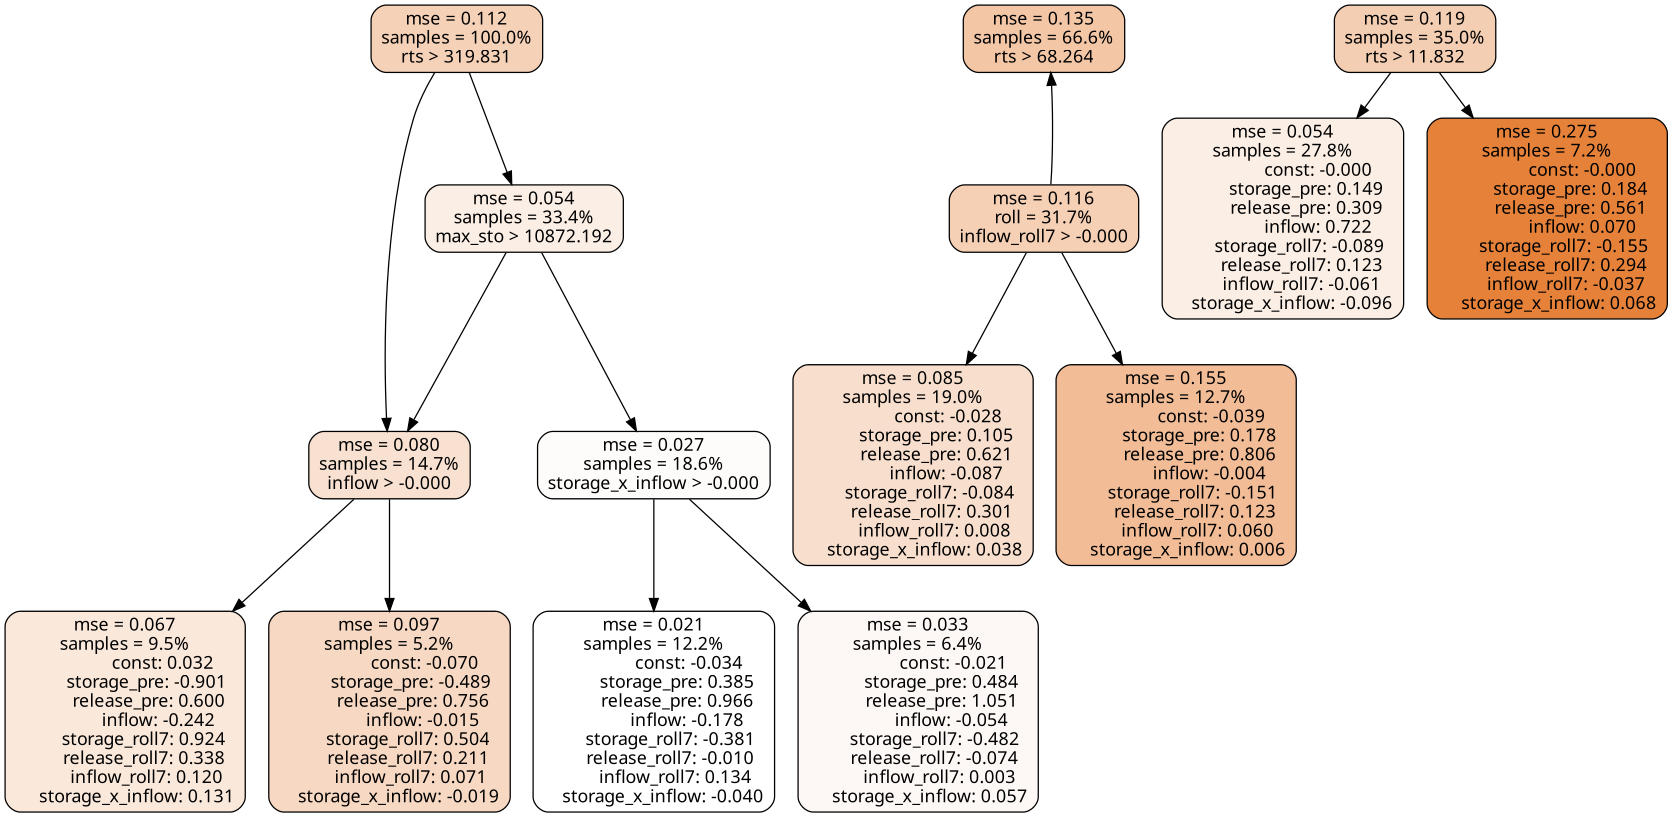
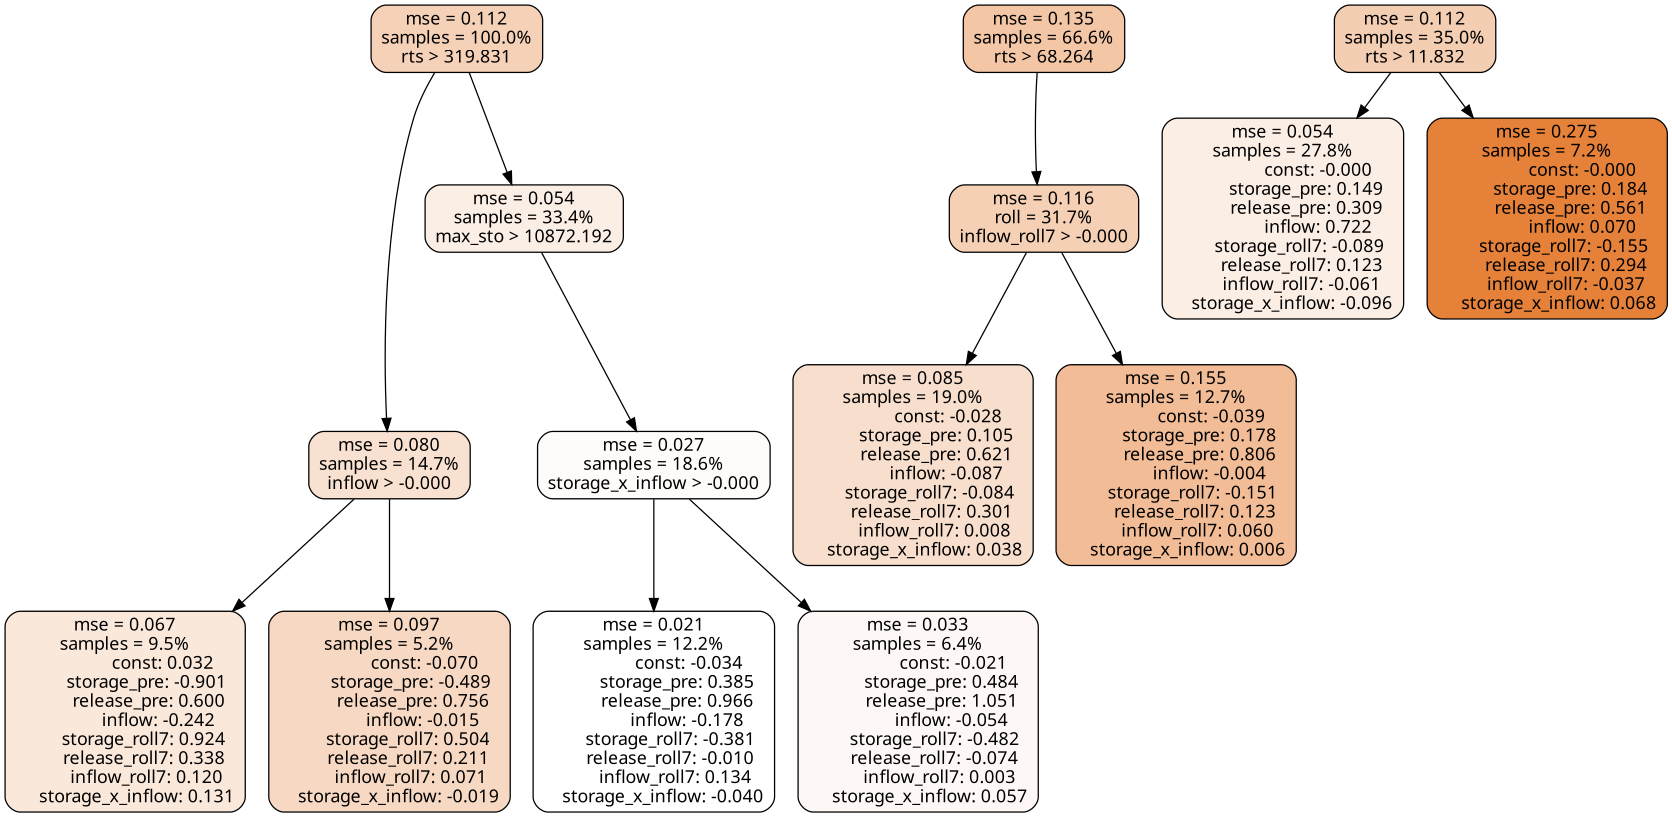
(1415, 39) -> (1415, 39)
(1053, 135) -> (1035, 122)
(460, 336) -> none
